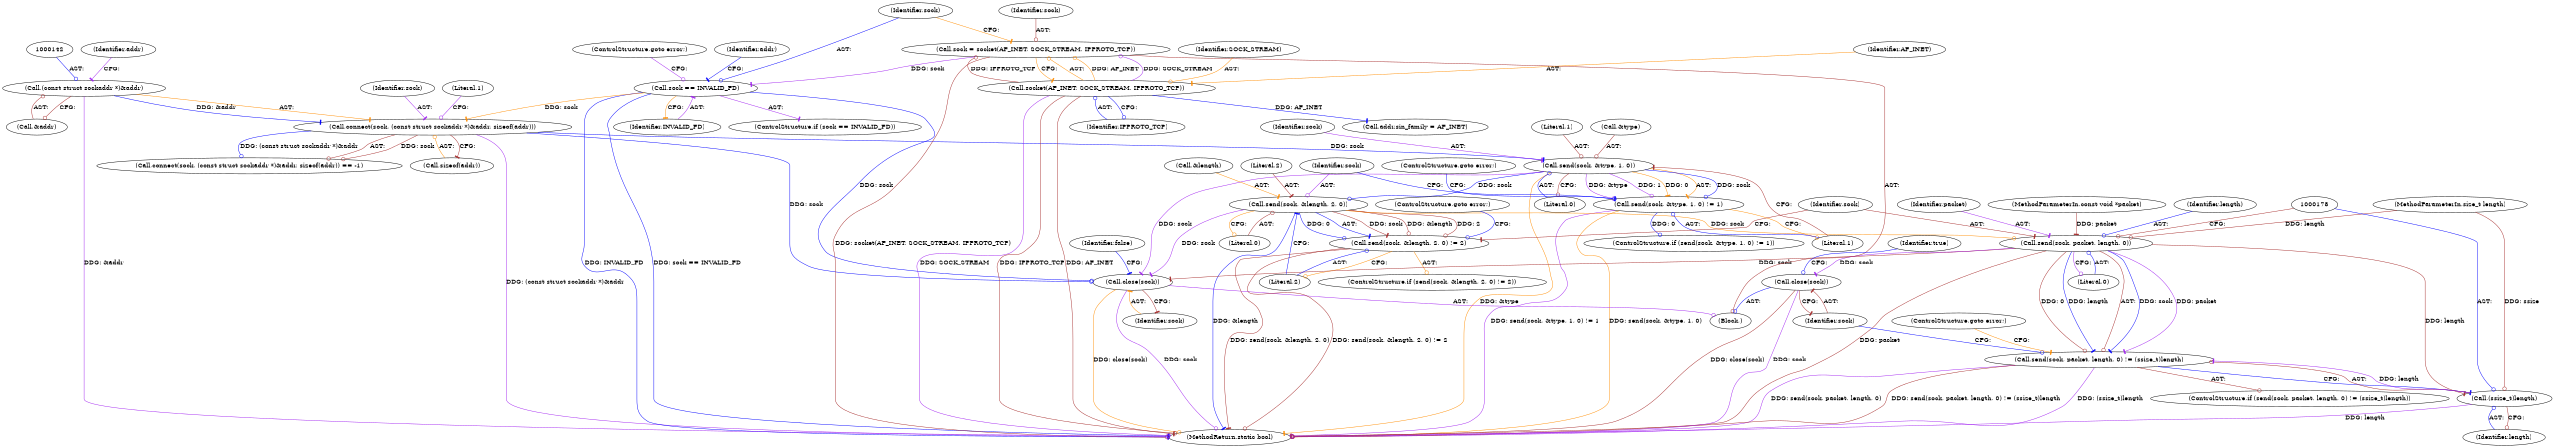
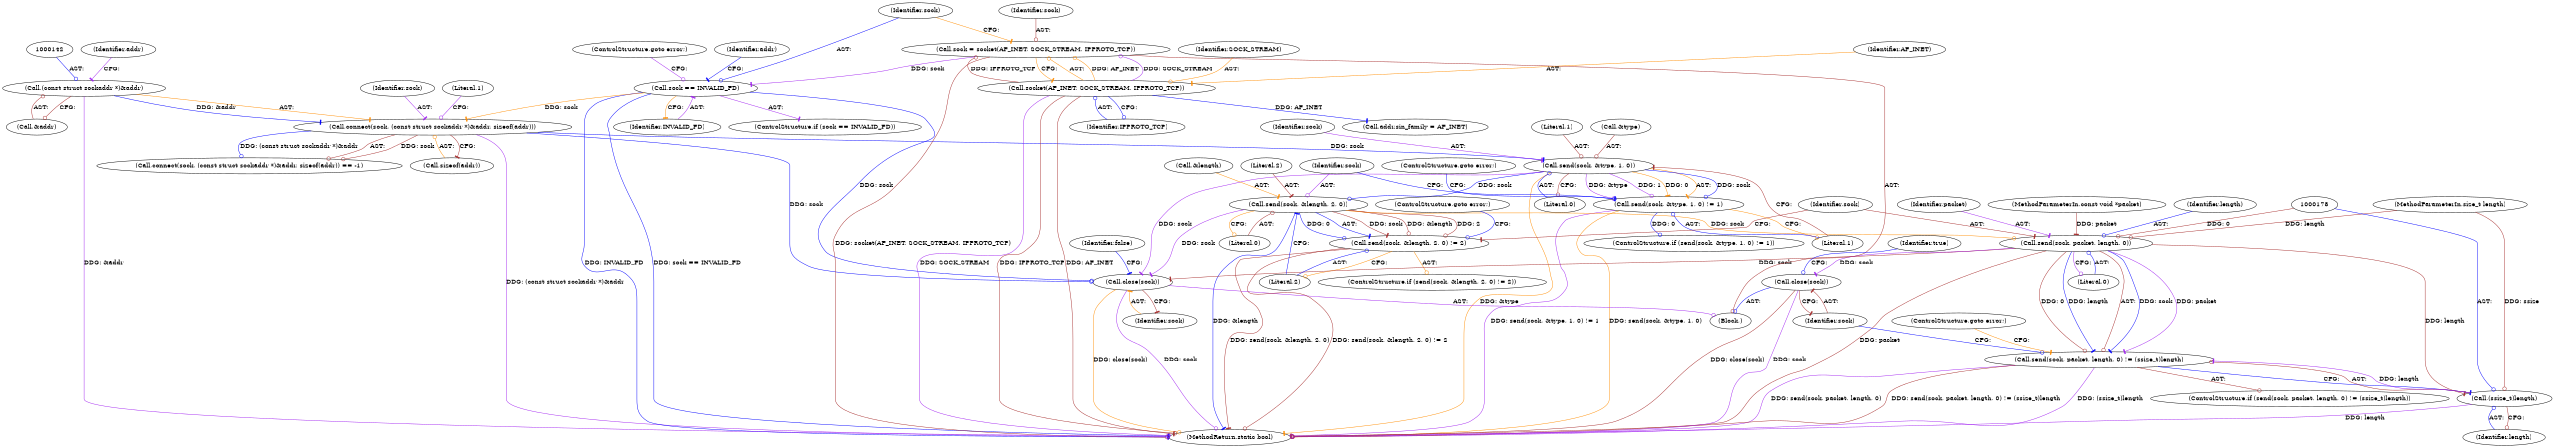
(2219, 224) -> (2219, 224)
